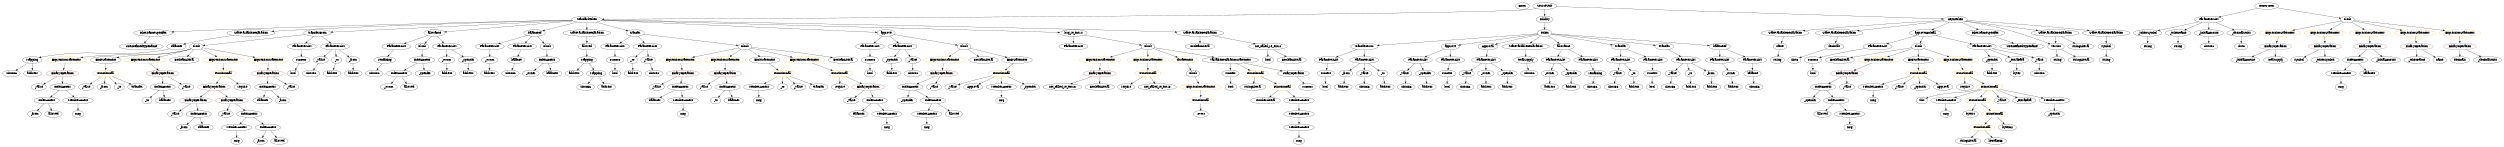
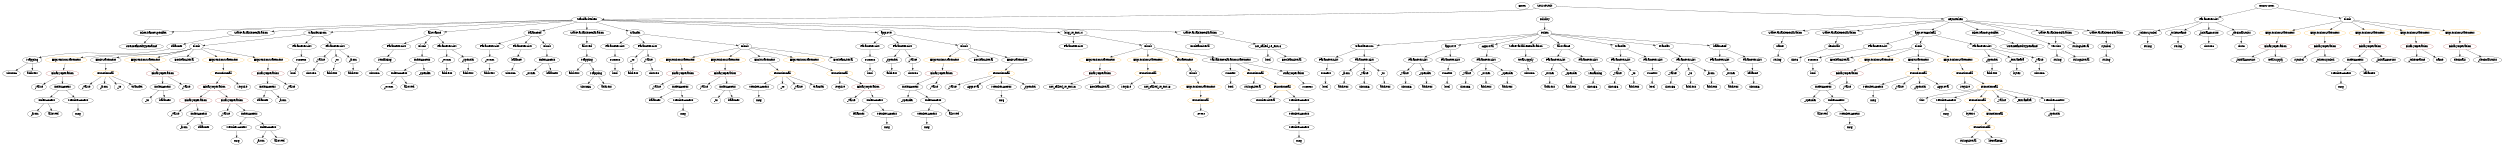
(1545, 12) -> none
(2007, 128) -> none
